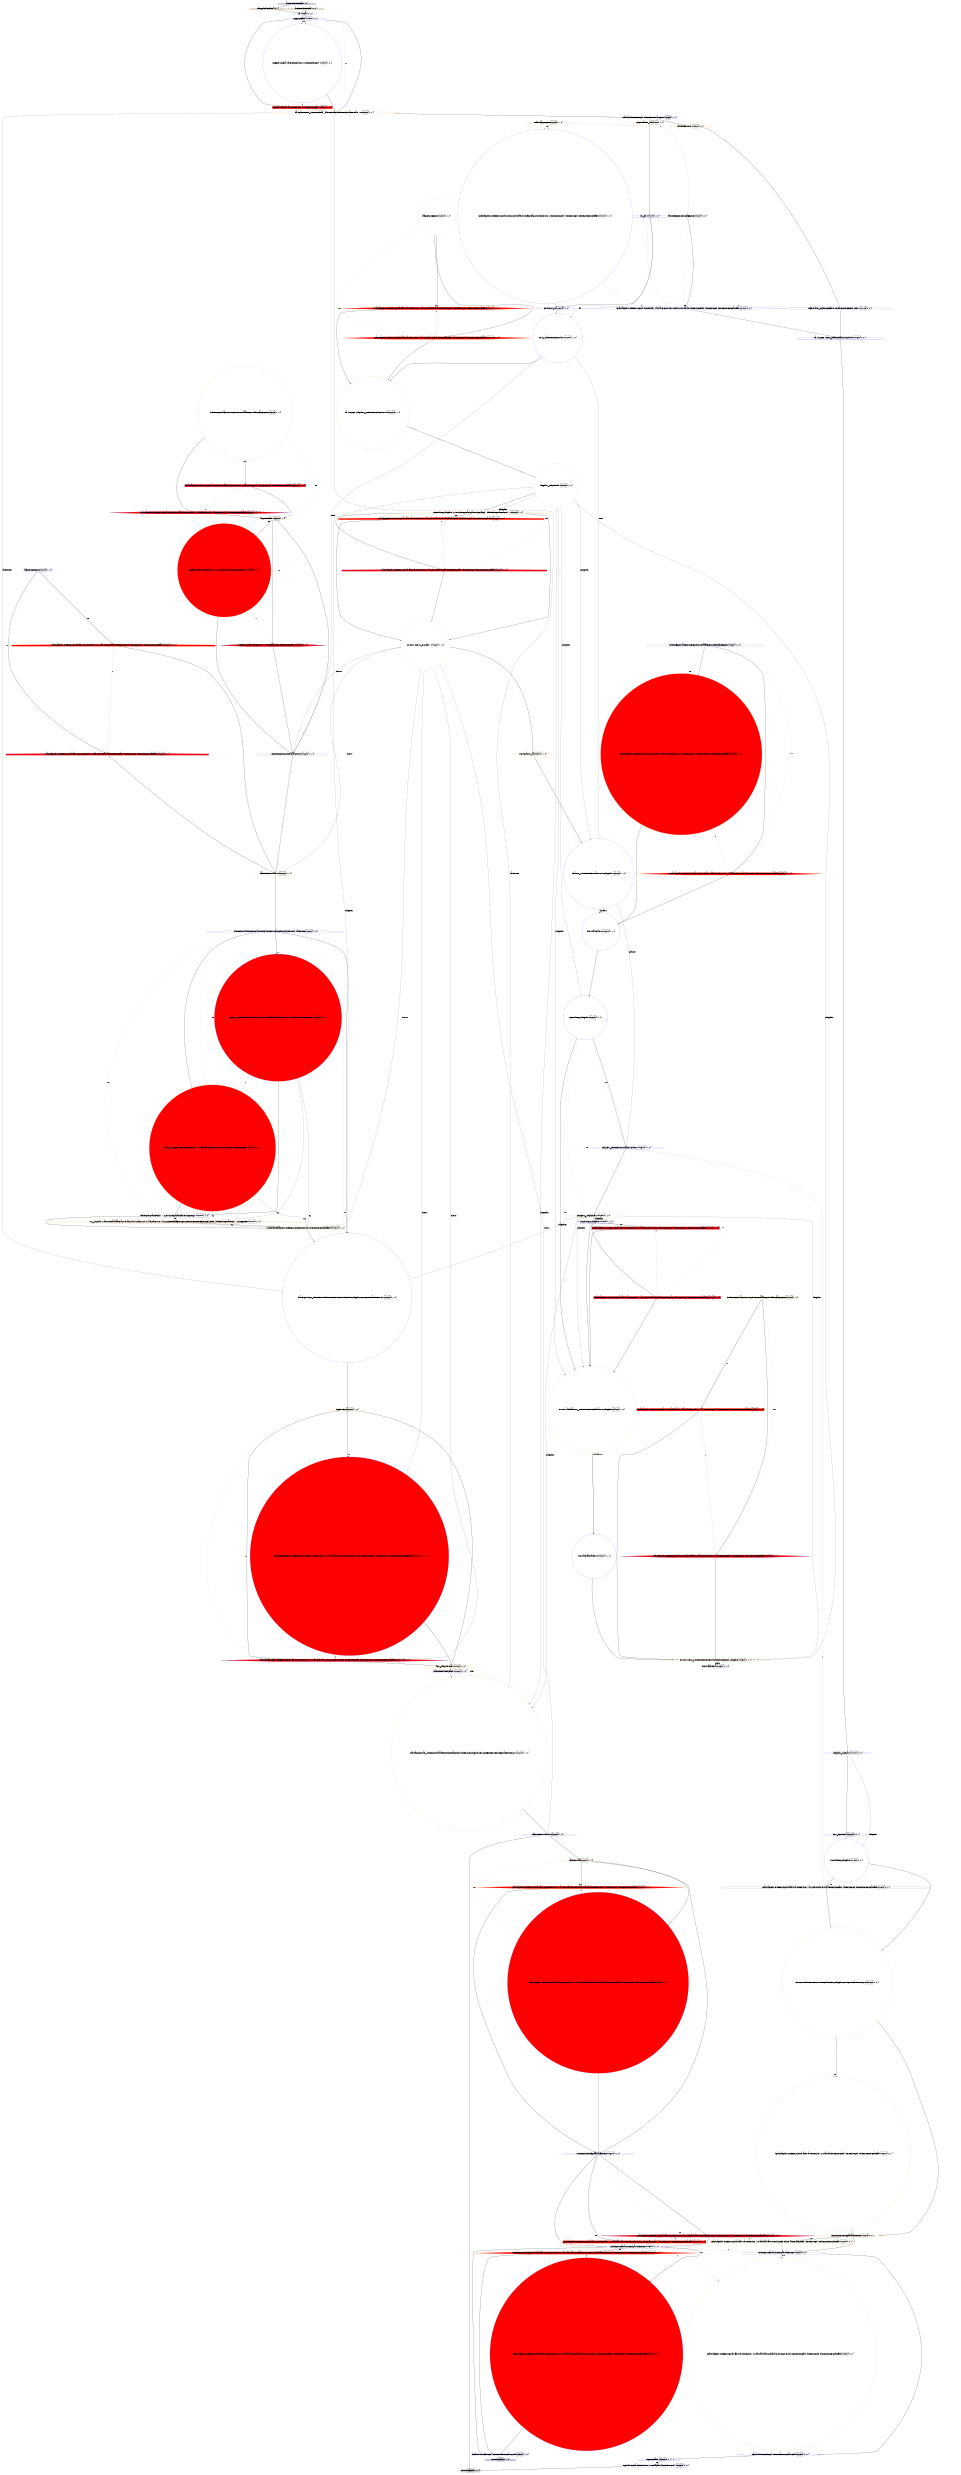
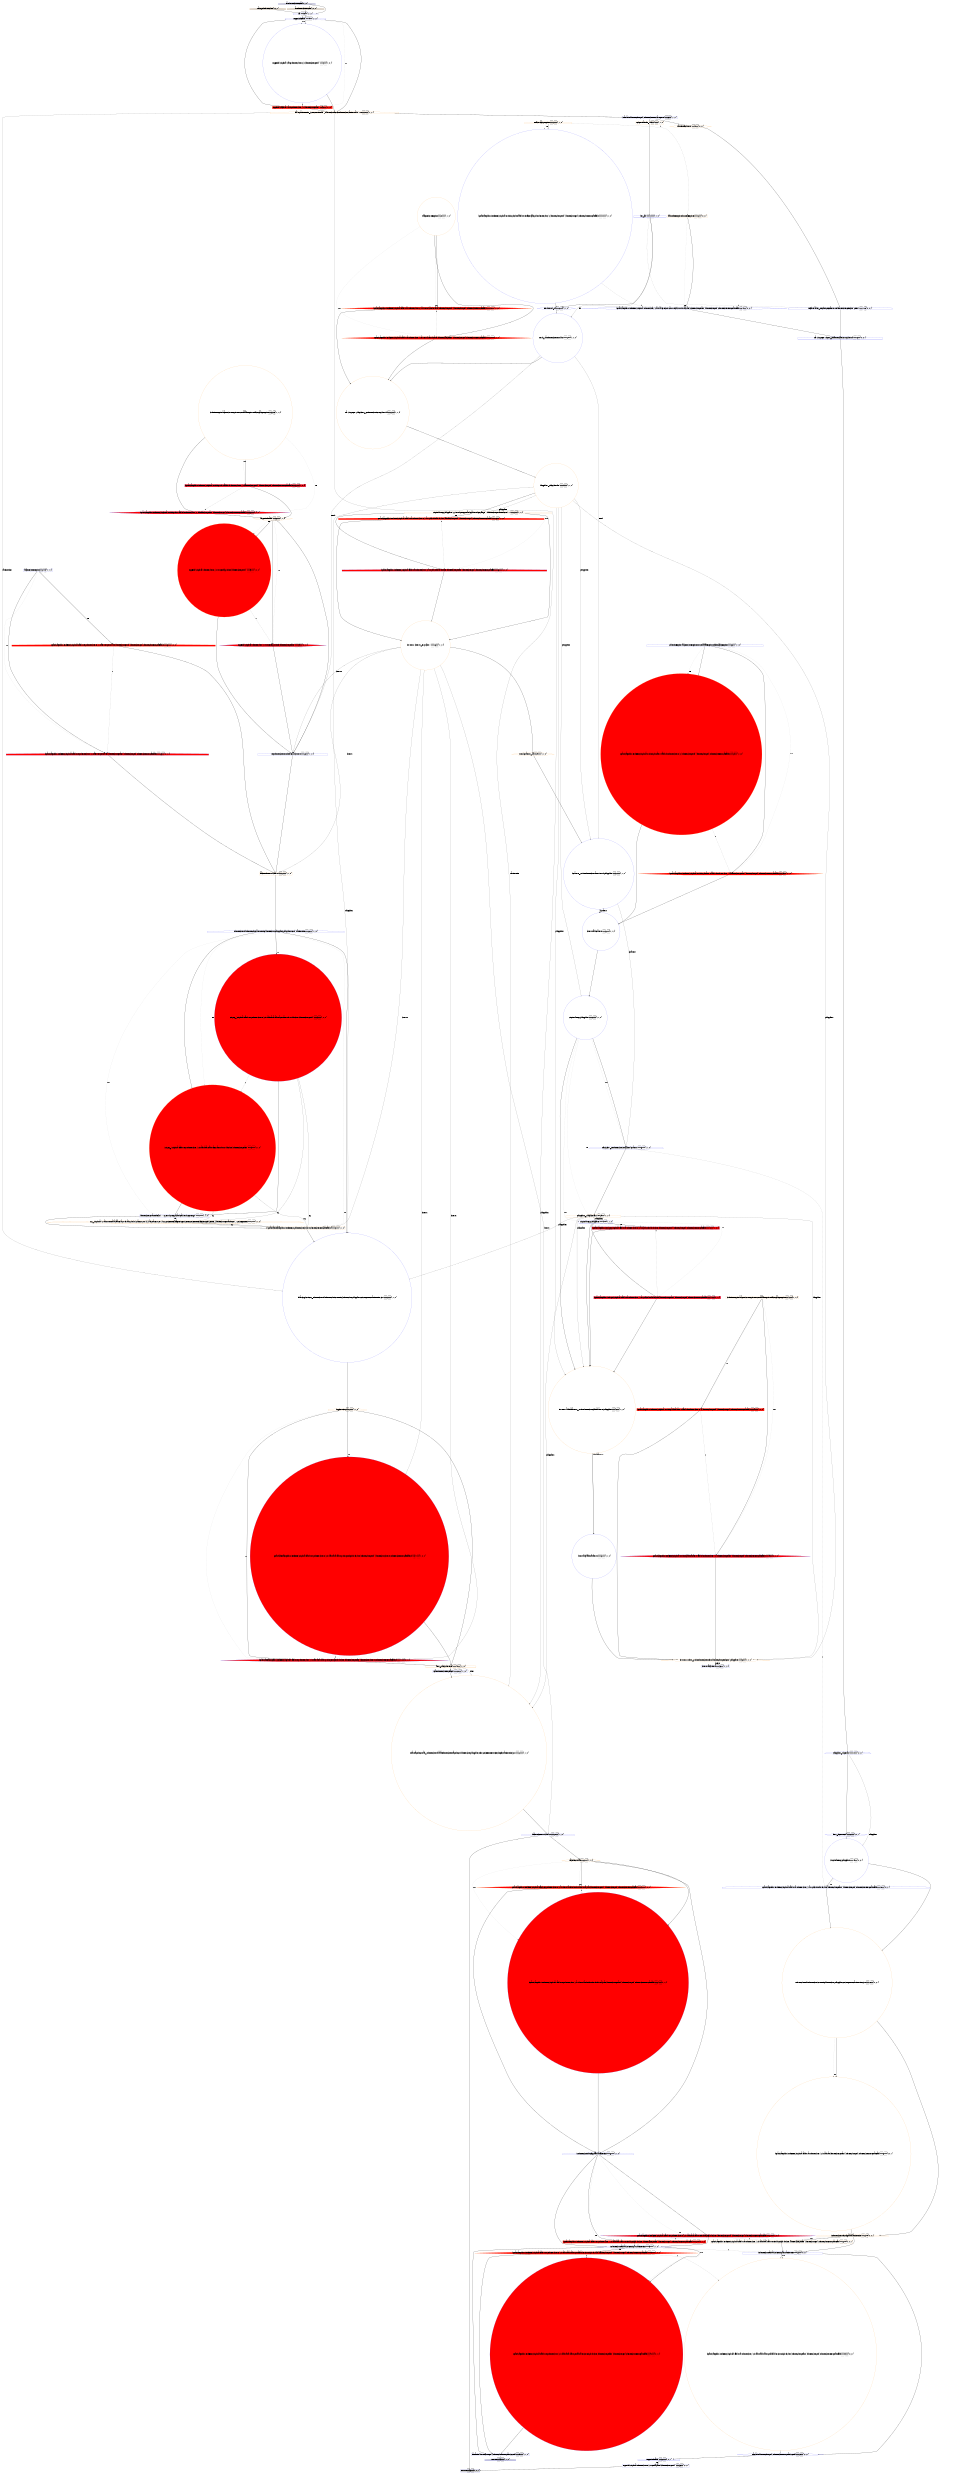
(283, 6) -> (323, 7)
